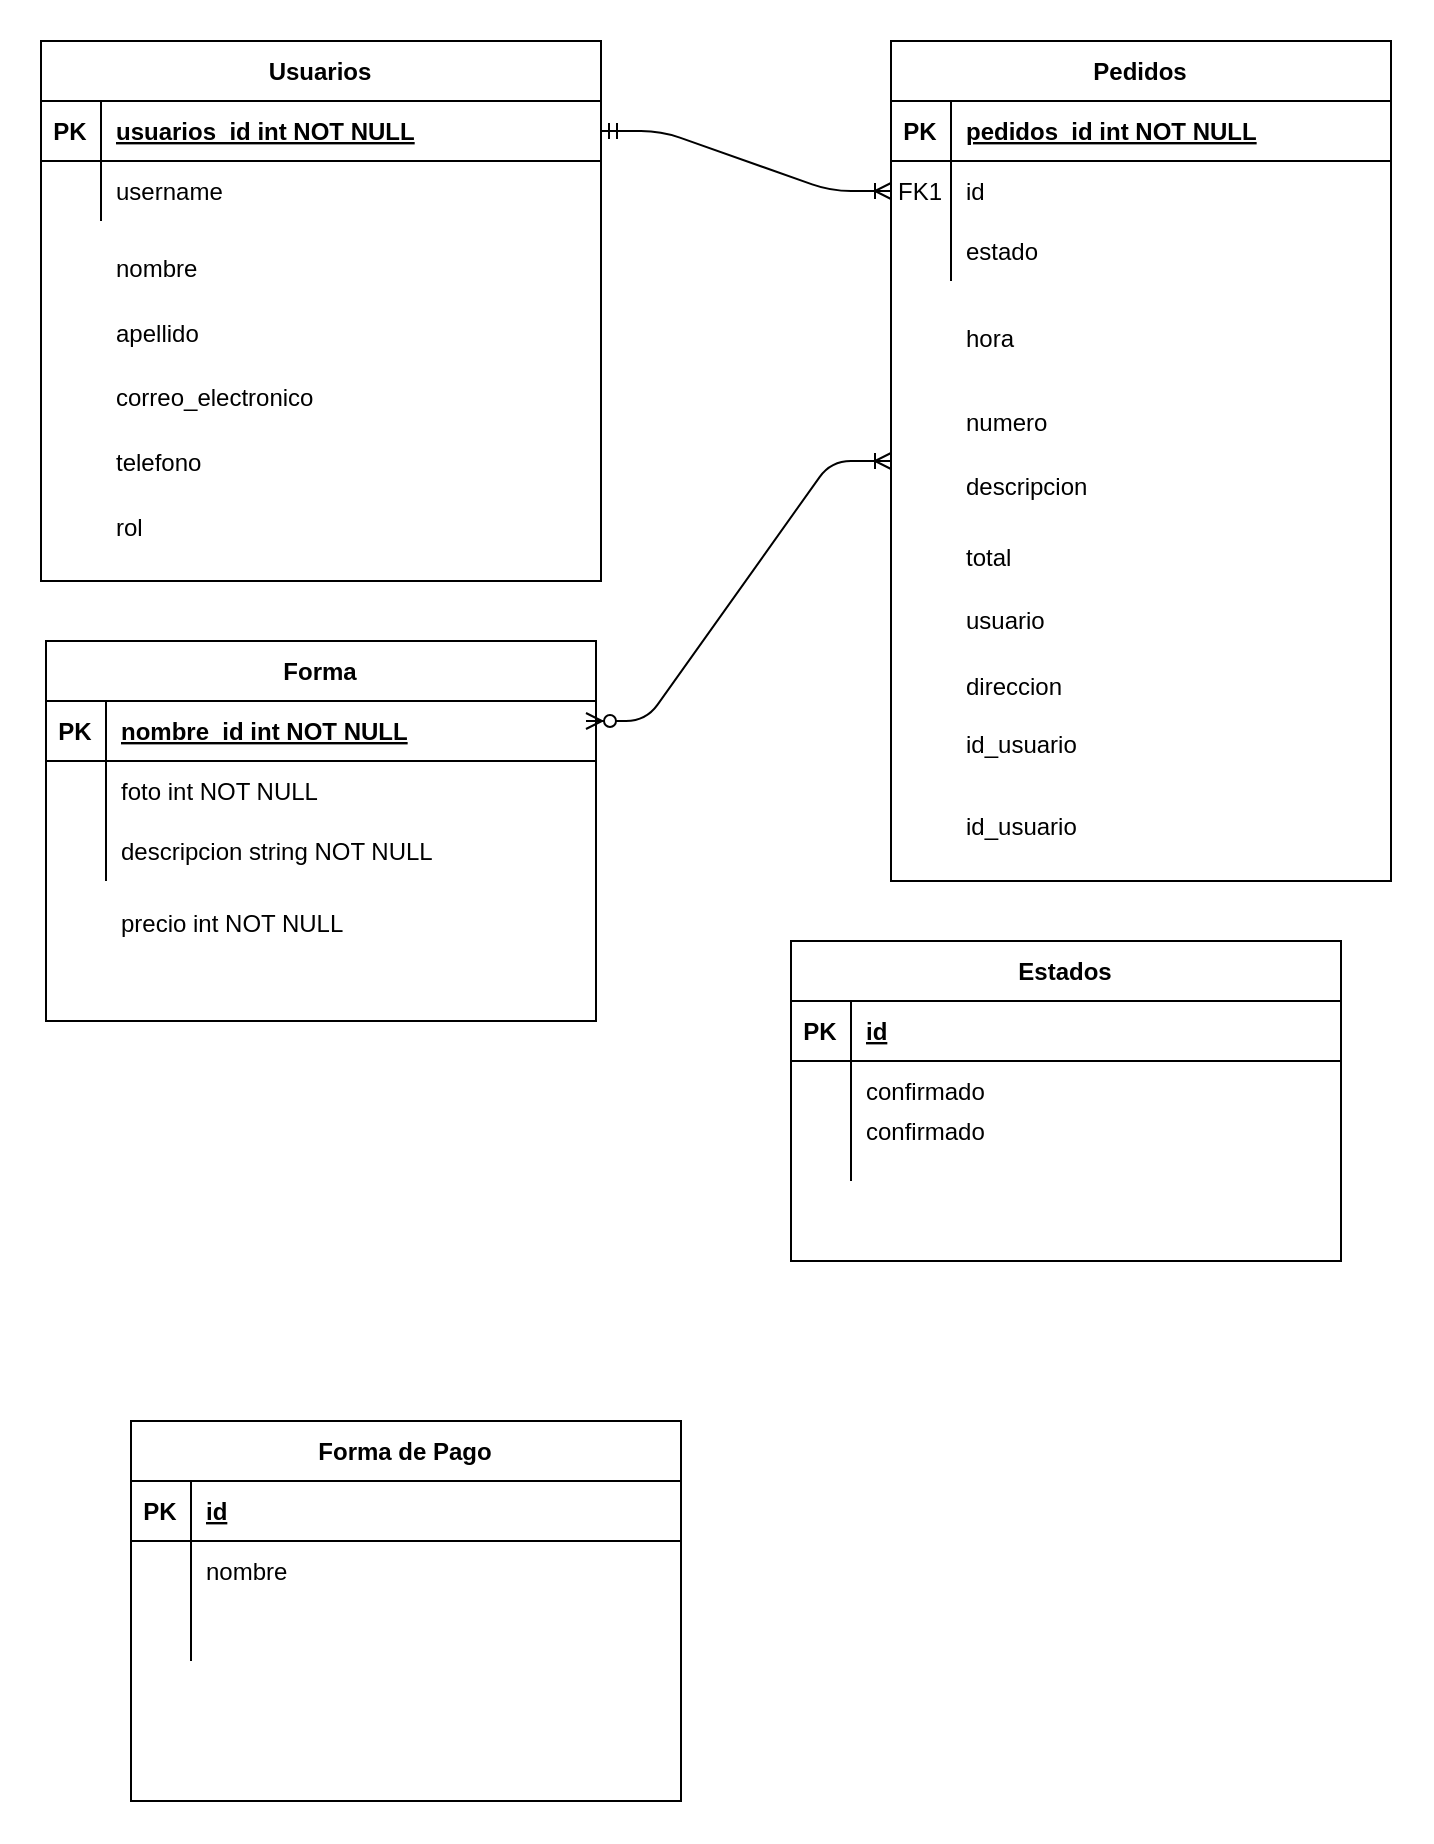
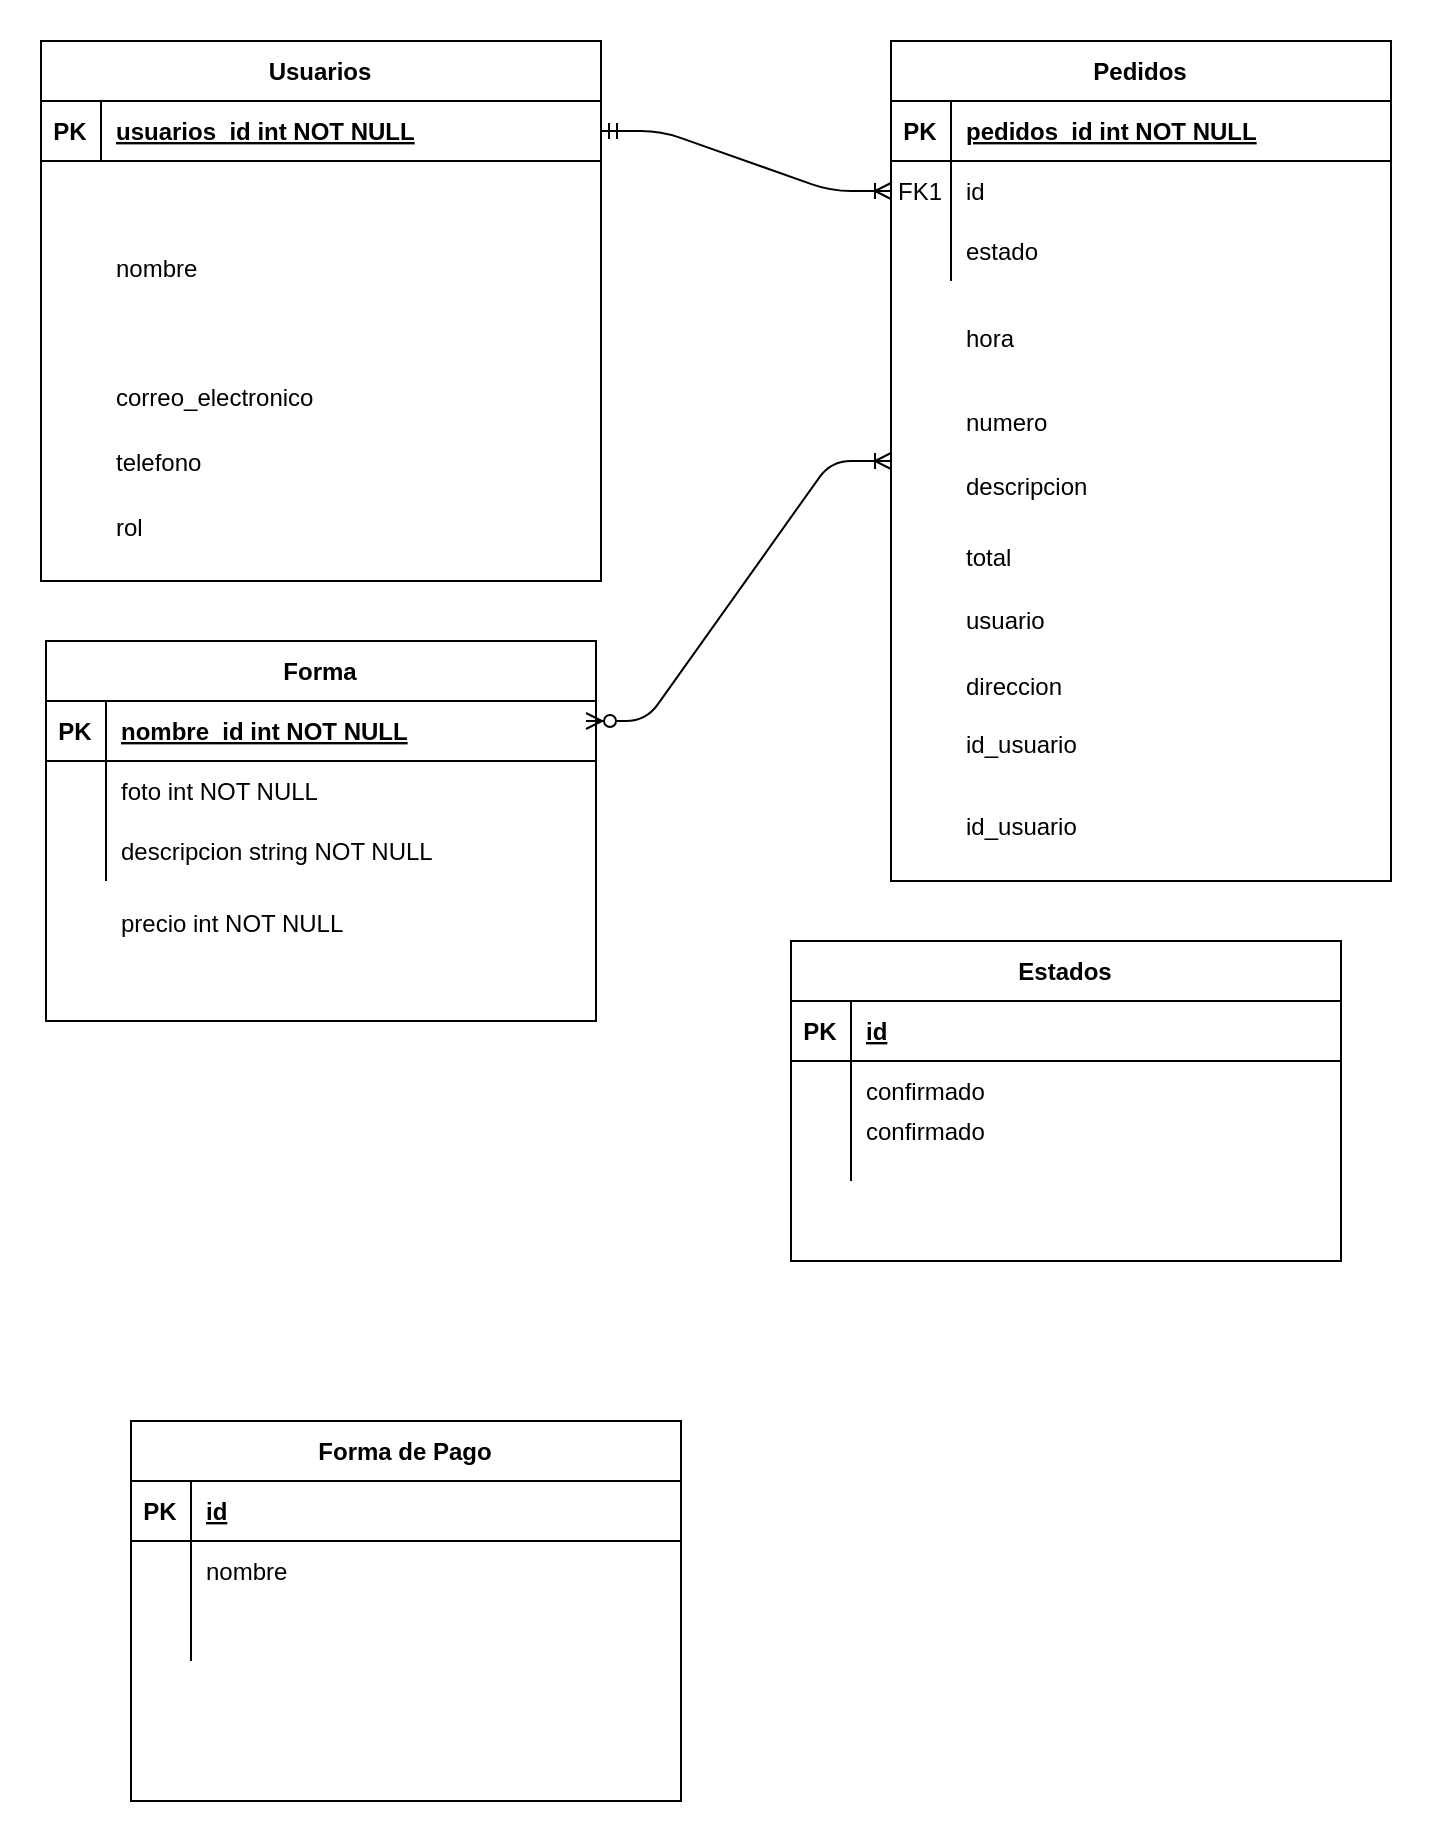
(351, 191) -> none
(351, 333) -> none
